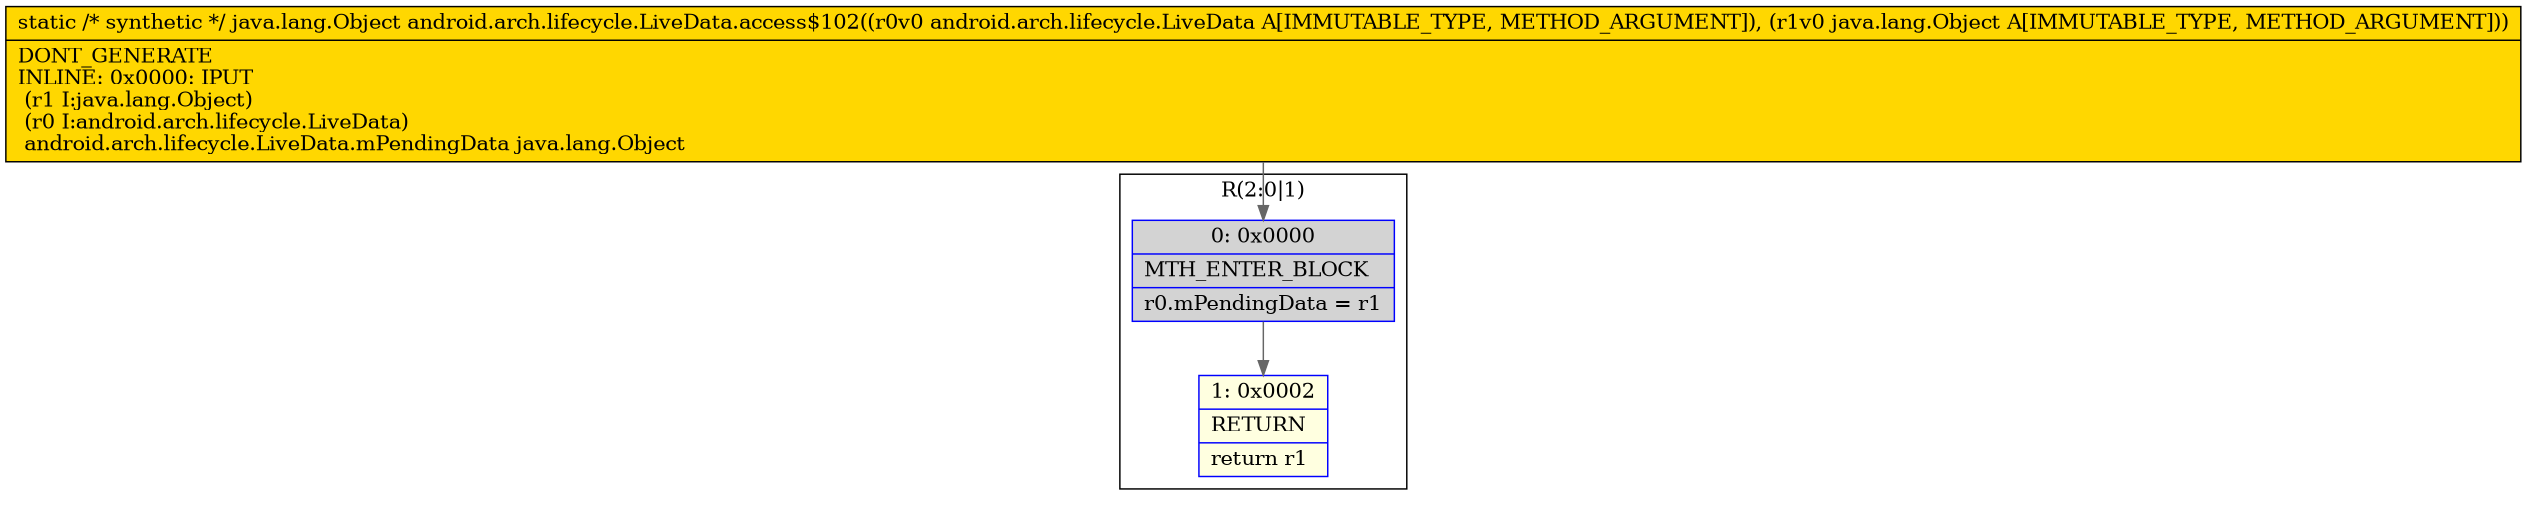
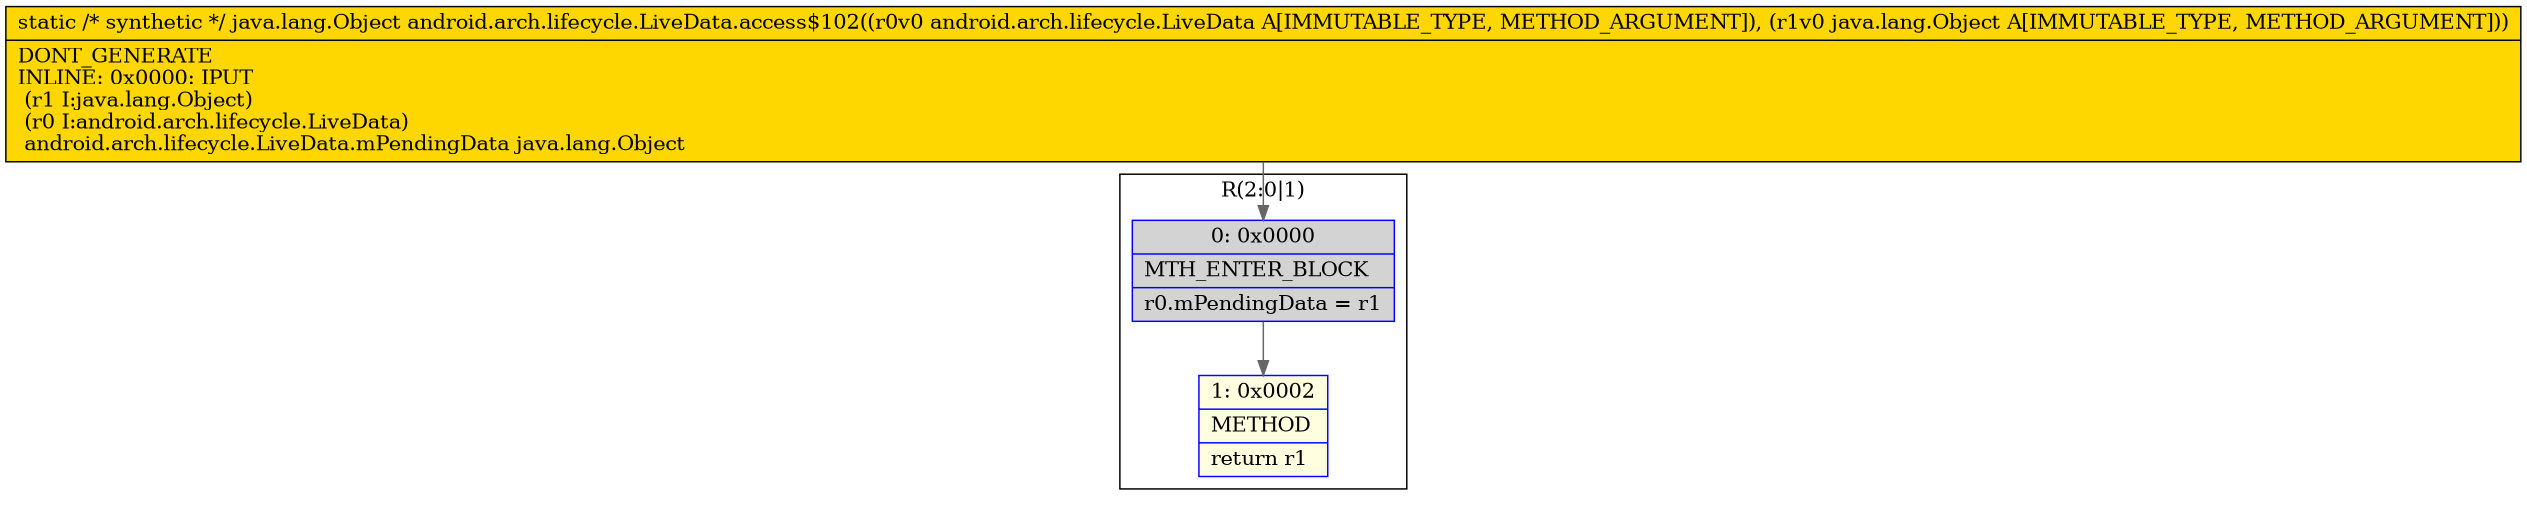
(1258, 425) -> (1261, 425)
